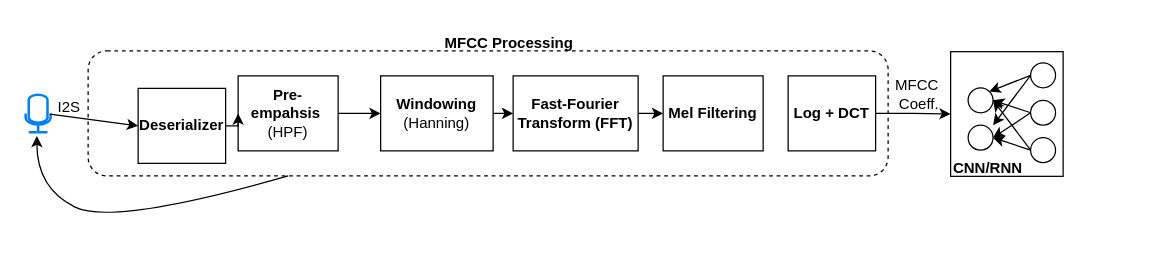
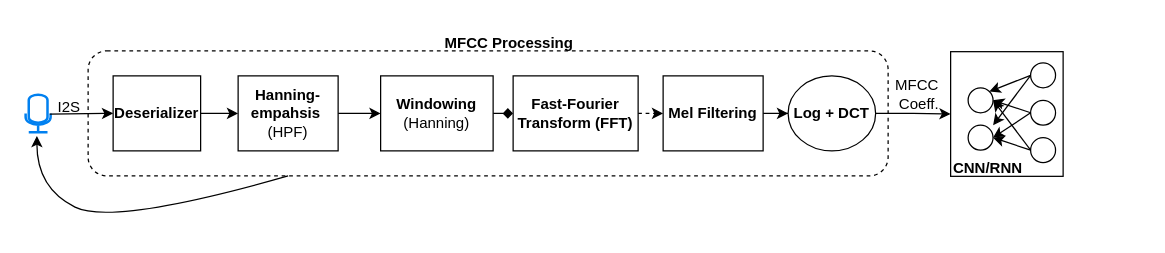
(288, 113) -> (288, 113)
(503, 113) -> (502, 113)
(647, 113) -> (647, 113)
none -> (780, 113)
(832, 113) -> (832, 113)
(182, 126) -> (157, 113)
